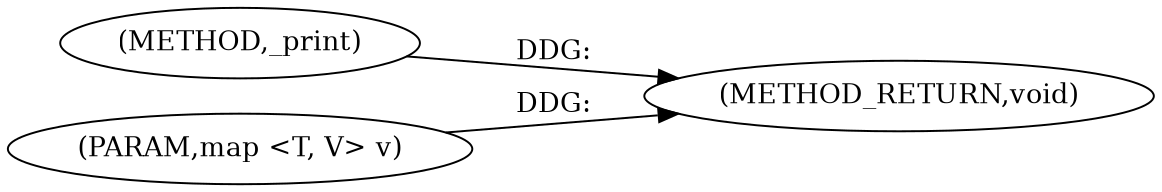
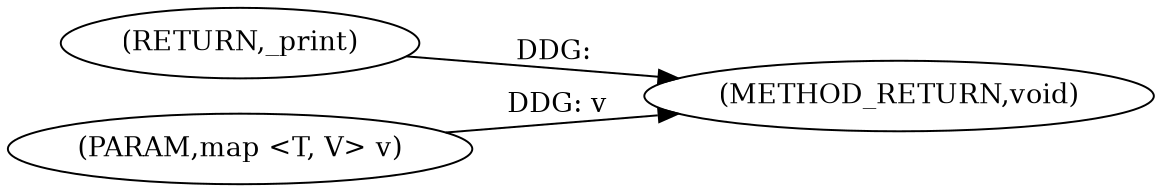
(240, 43) -> (240, 43)
(558, 105) -> (558, 105)
